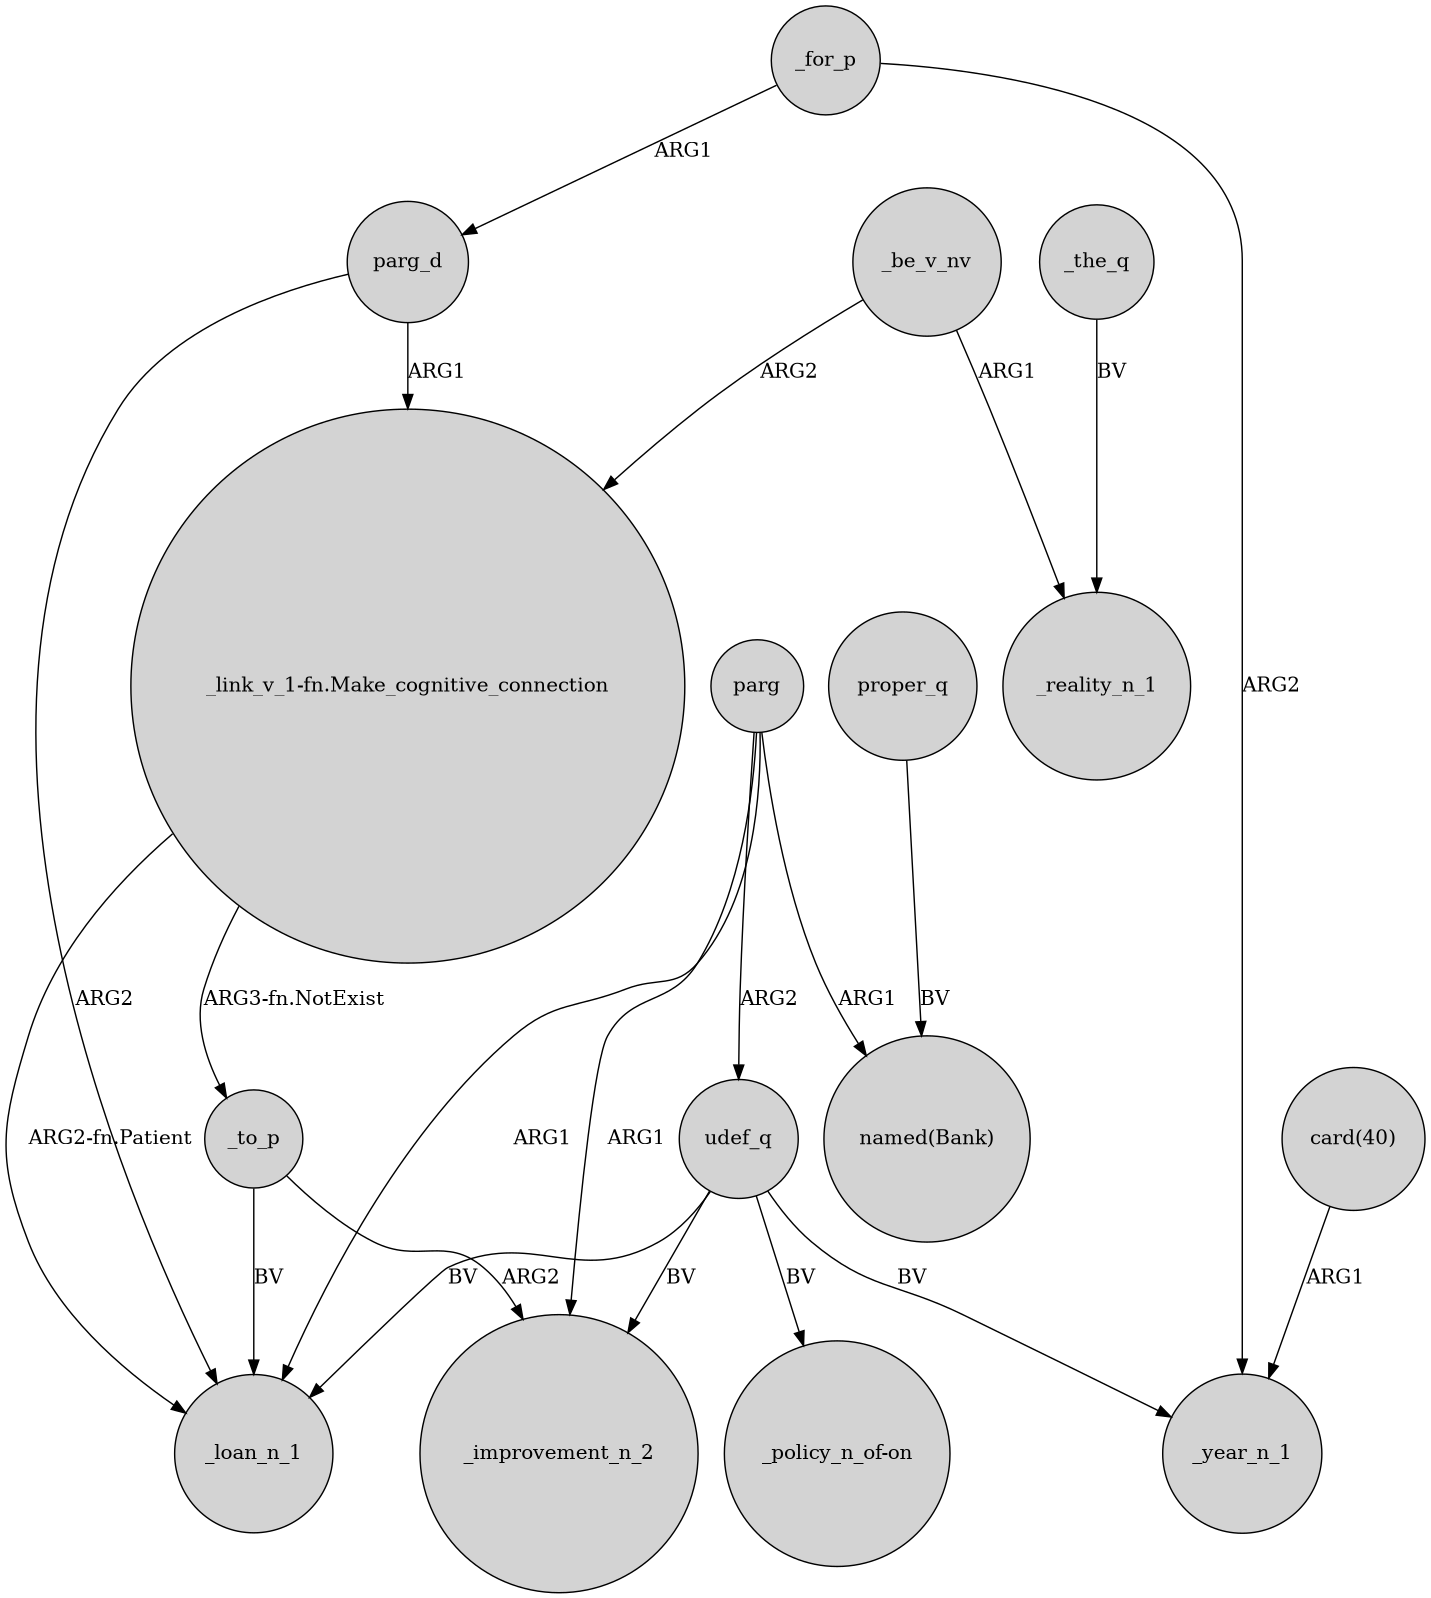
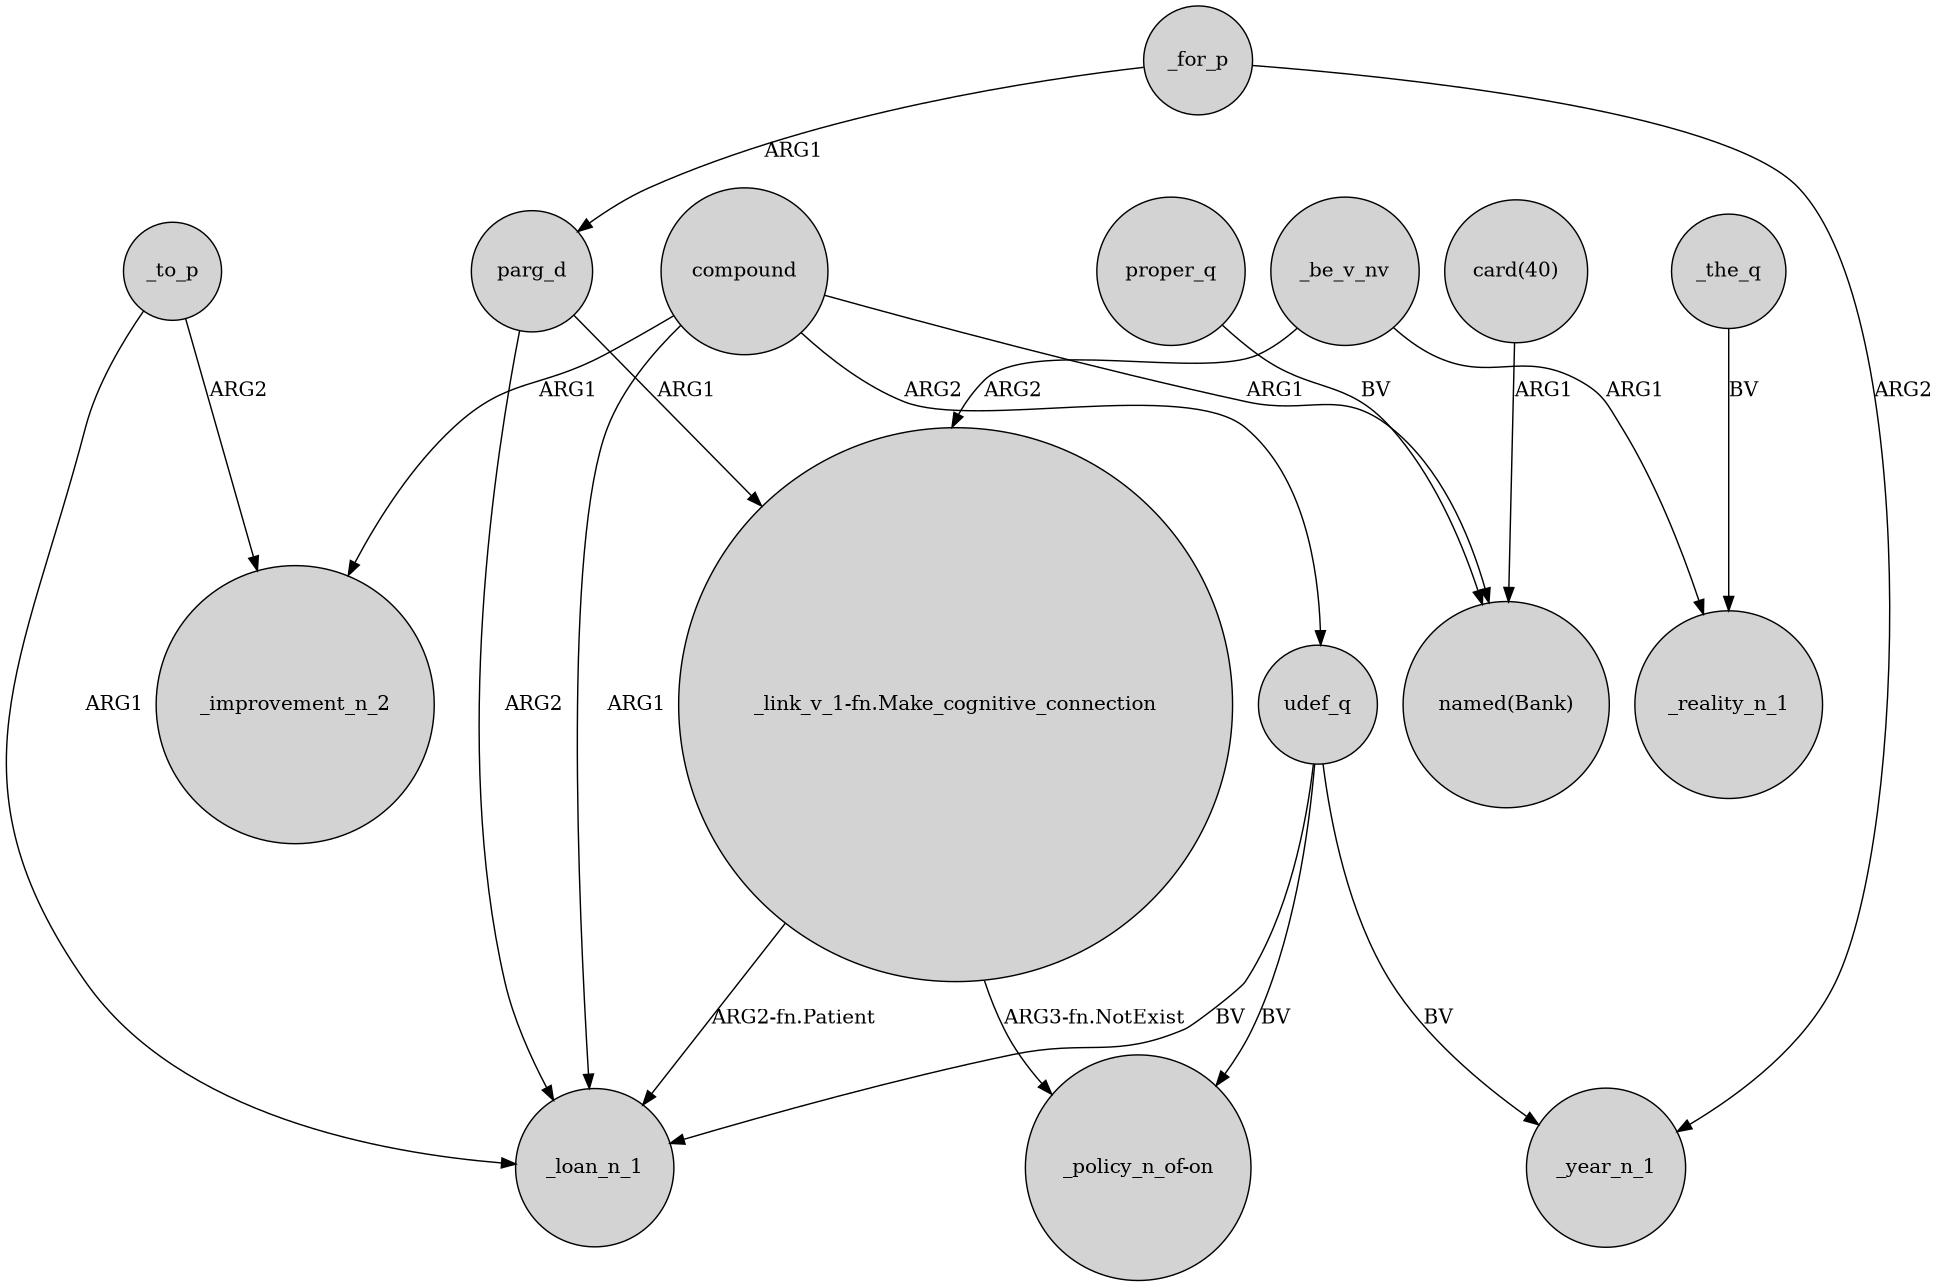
(757, 686) -> (745, 271)
(203, 994) -> (1007, 1035)
(672, 1256) -> none
(269, 1278) -> (115, 705)
(1302, 1285) -> (1512, 465)
